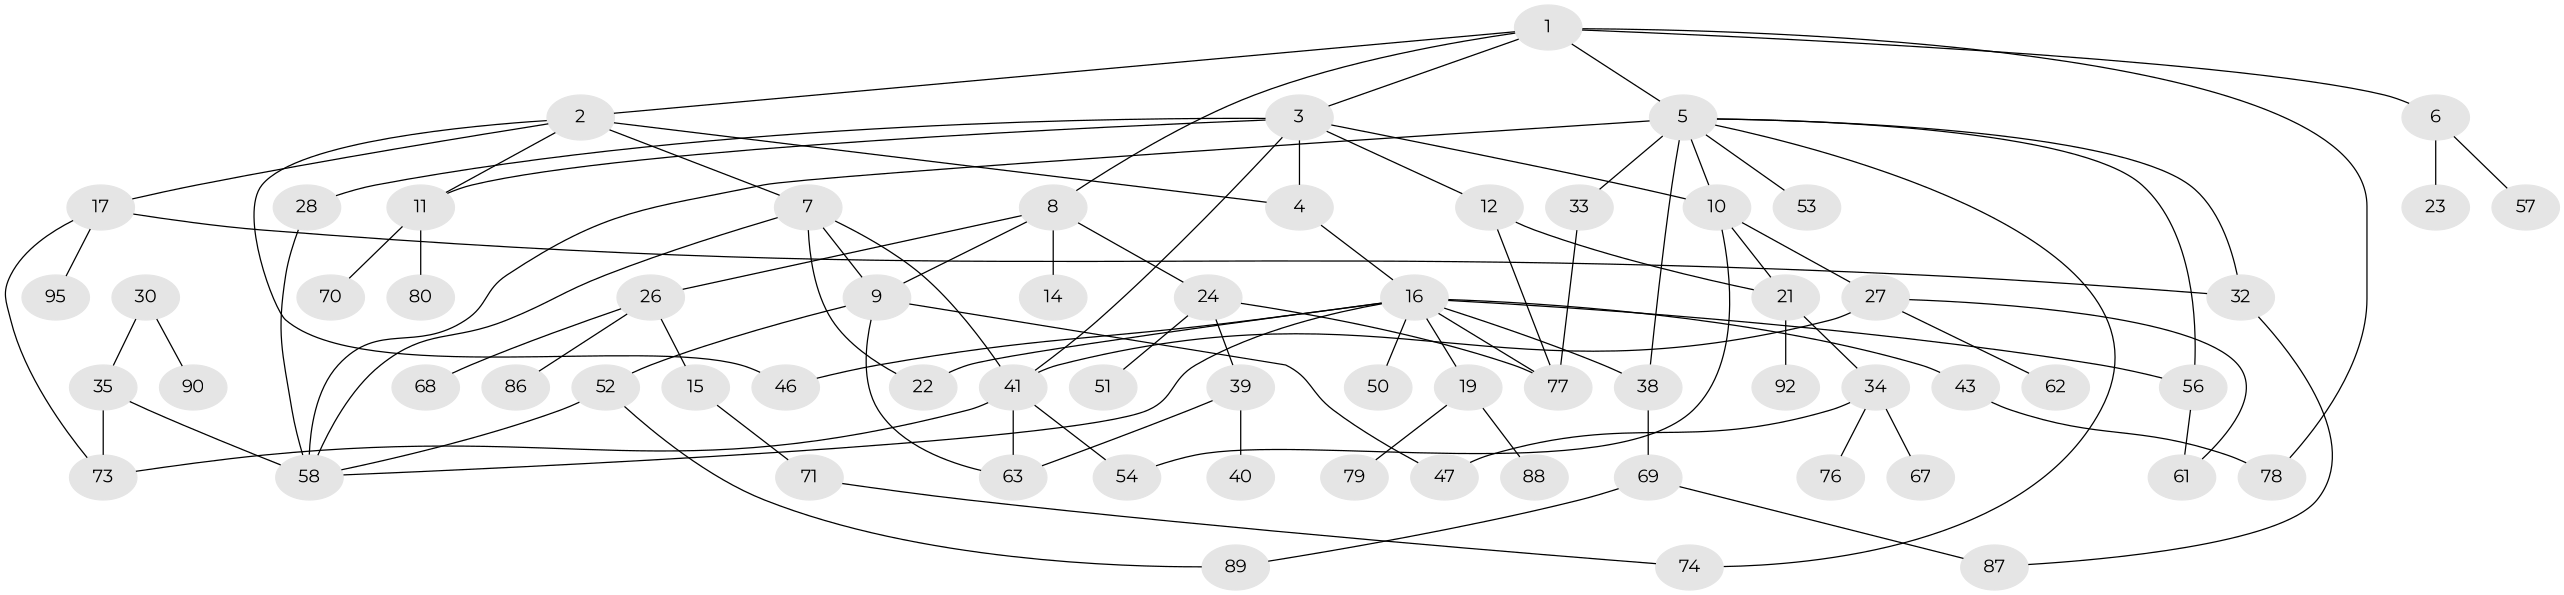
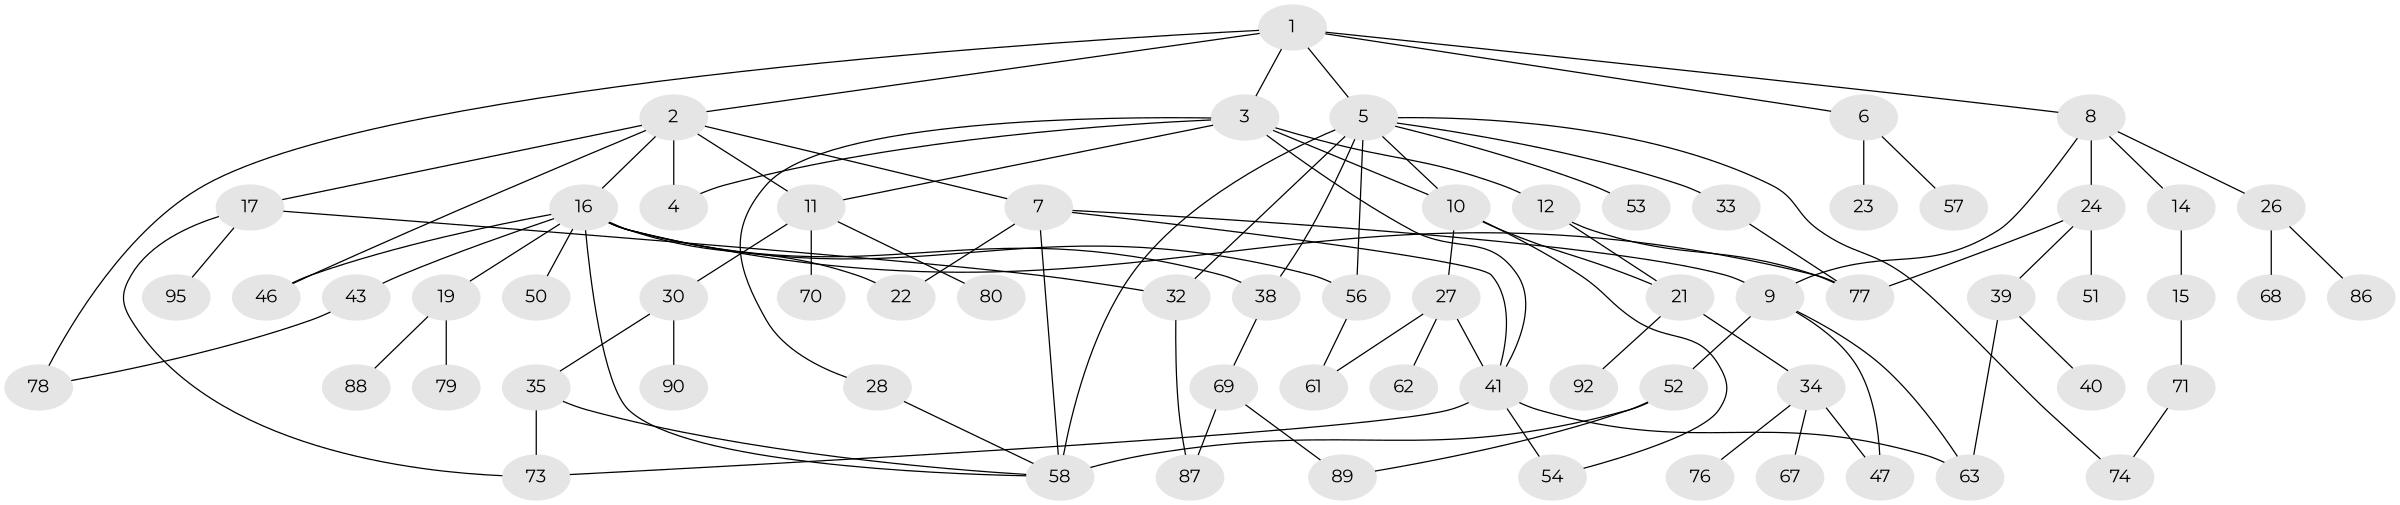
(1357, 253) -> (629, 162)
none -> (731, 260)
(673, 343) -> (2181, 253)
